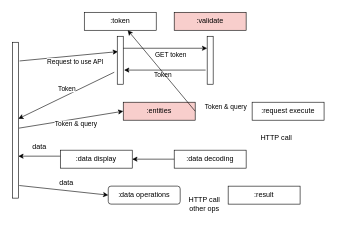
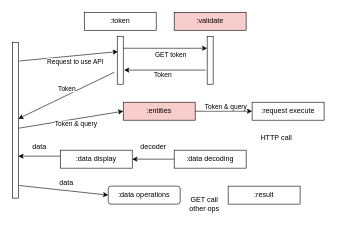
(145, 51) -> (246, 111)
none -> (153, 147)
(205, 204) -> (205, 204)
